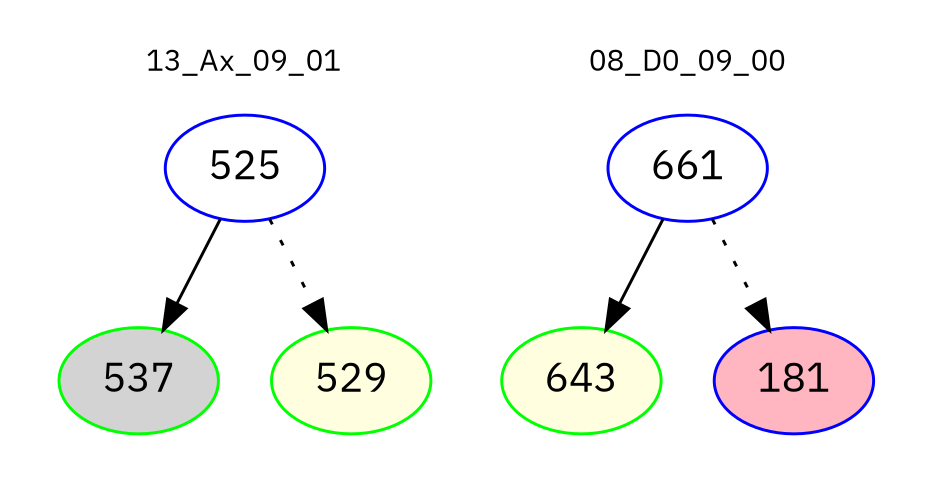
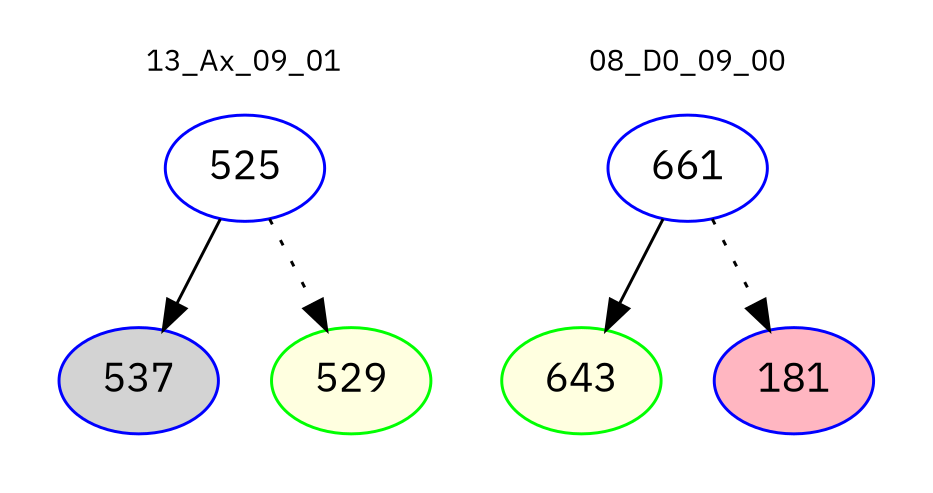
(139, 381) -> (139, 381)
